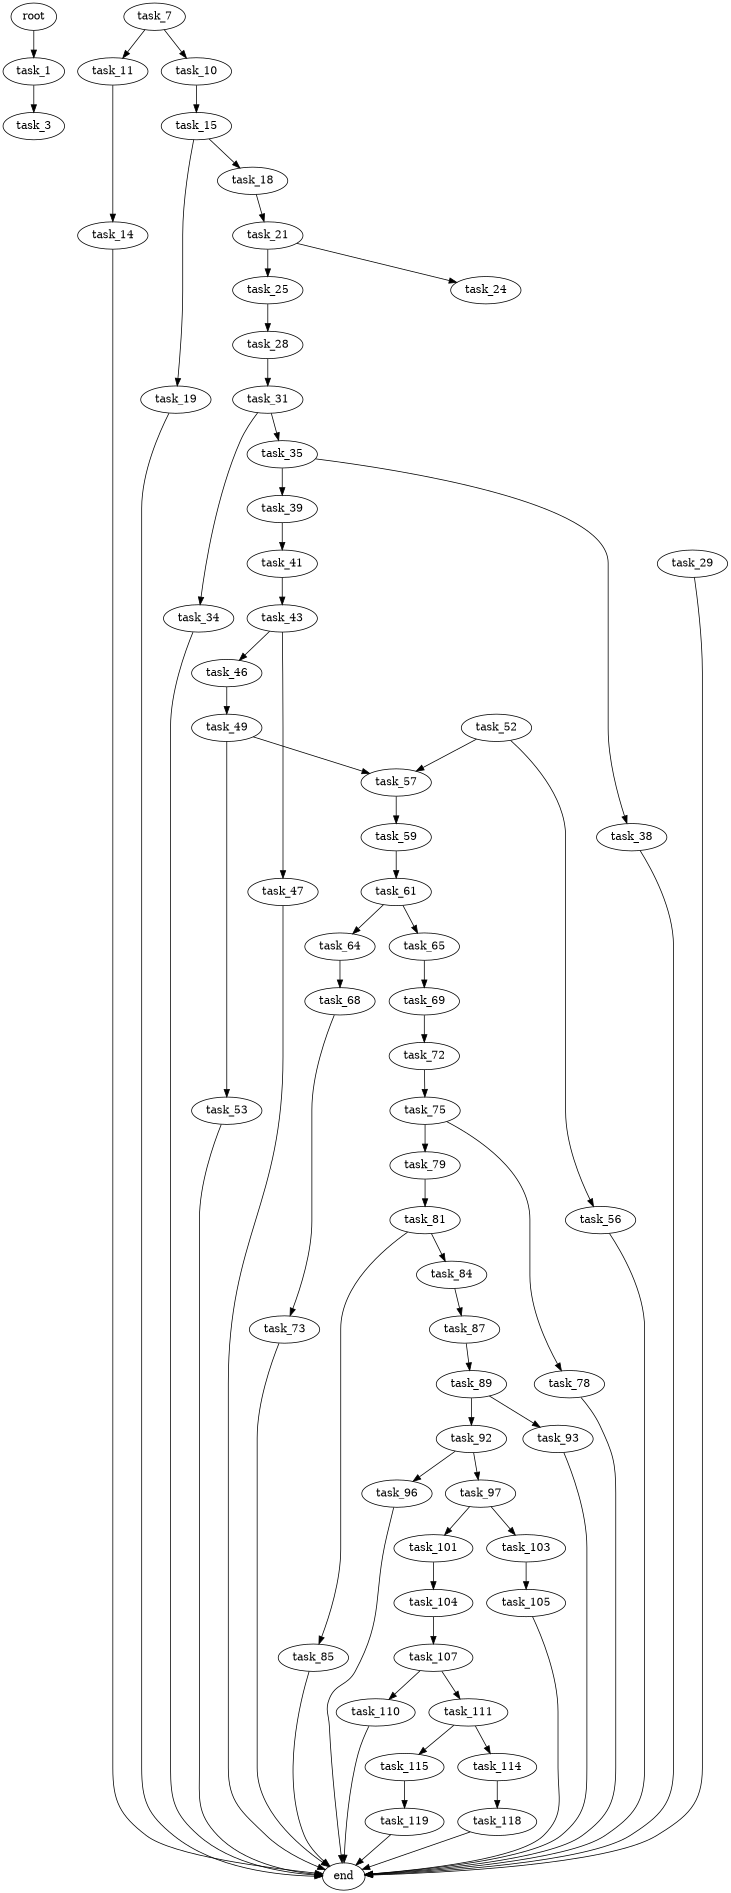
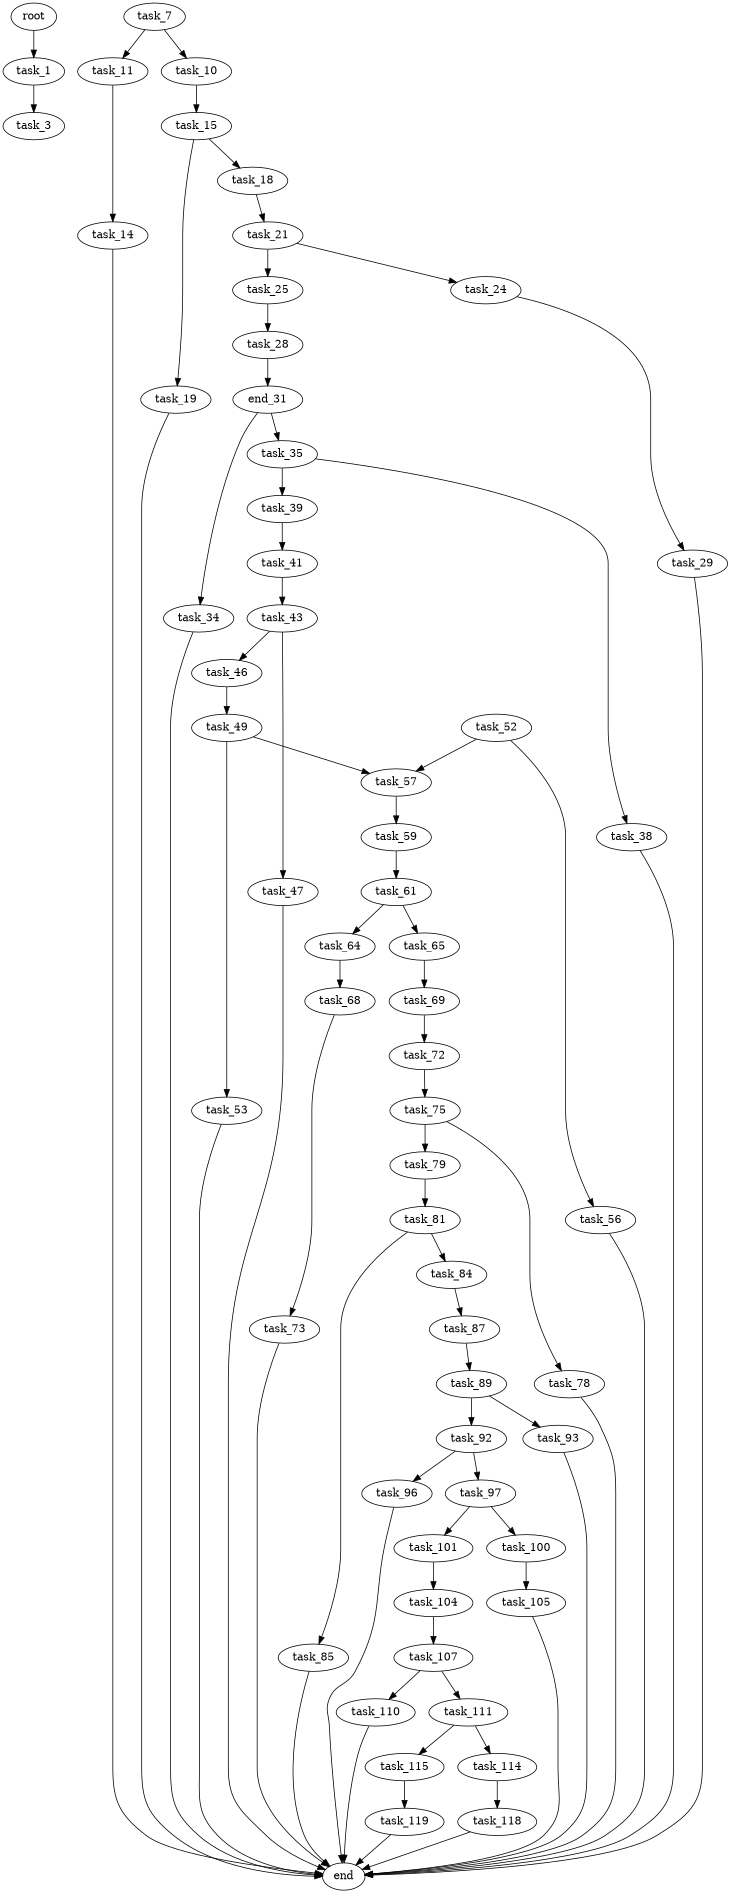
none -> (648, 384)
(268, 400) -> (268, 400)
(526, 1548) -> (526, 1548)
